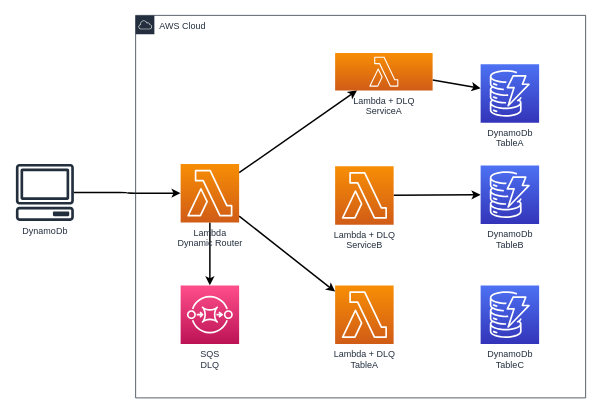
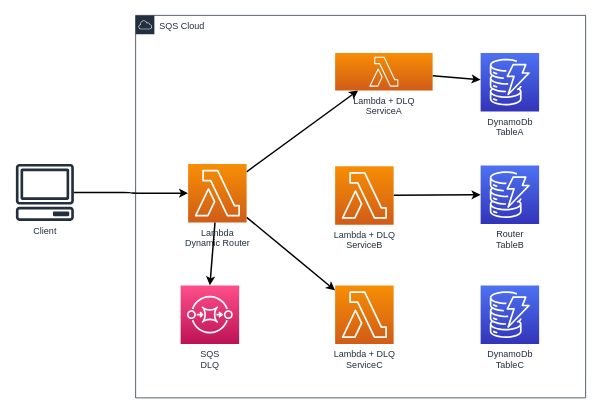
(180, 26) -> (180, 26)
(510, 93) -> (510, 82)
(210, 193) -> (217, 193)
(45, 232) -> (45, 232)
(510, 240) -> (510, 240)
(365, 360) -> (365, 360)
